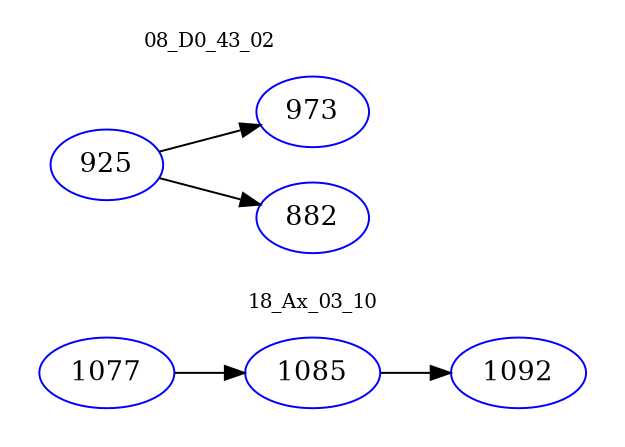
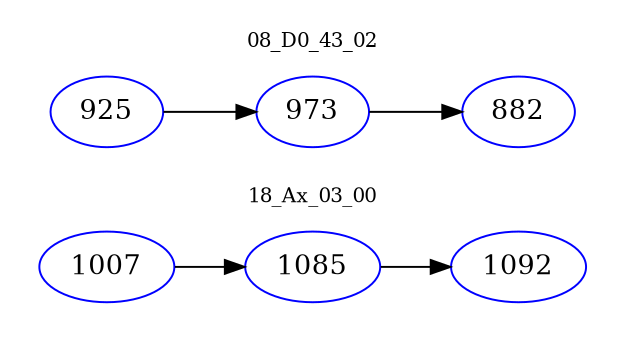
(200, 189) -> (406, 112)
(313, 303) -> (313, 197)
(107, 373) -> (107, 267)
